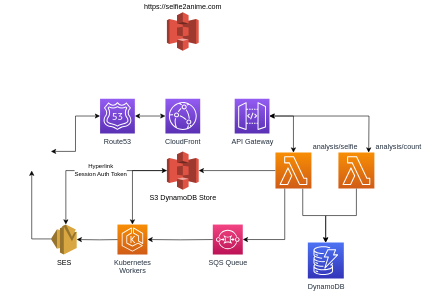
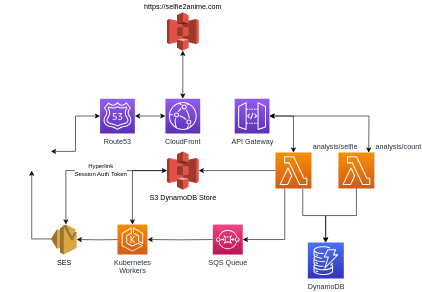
none -> (183, 93)
